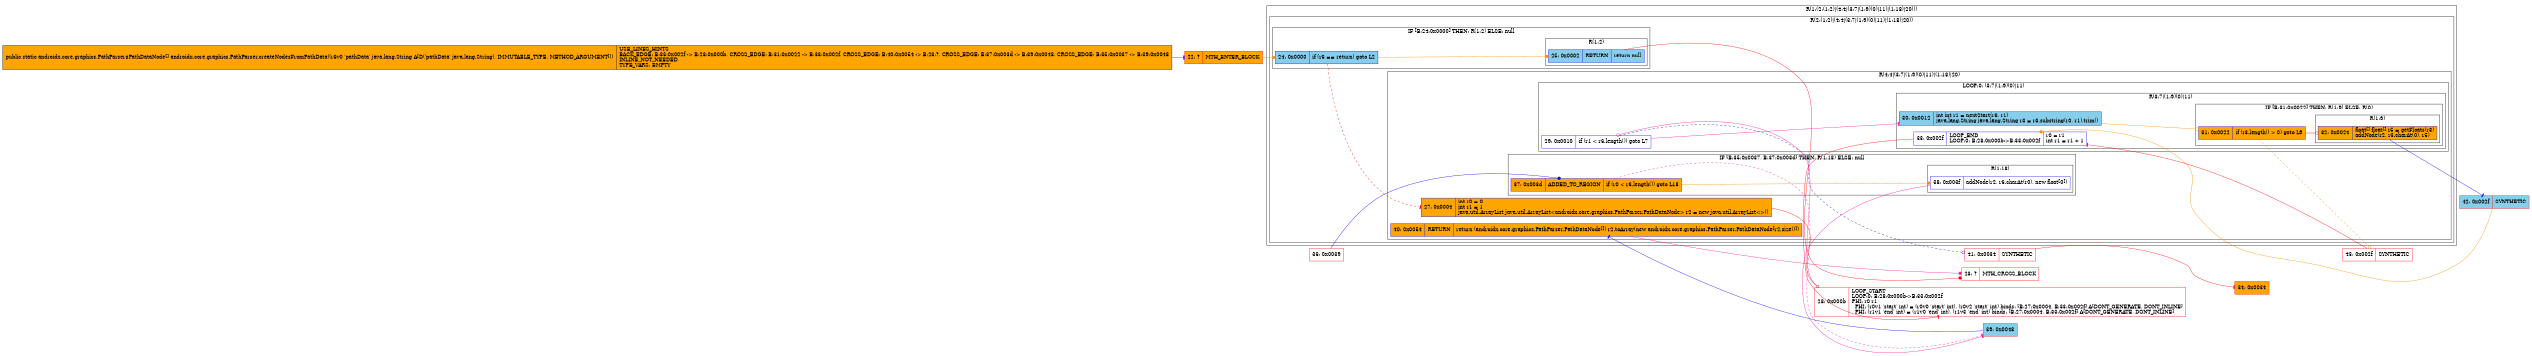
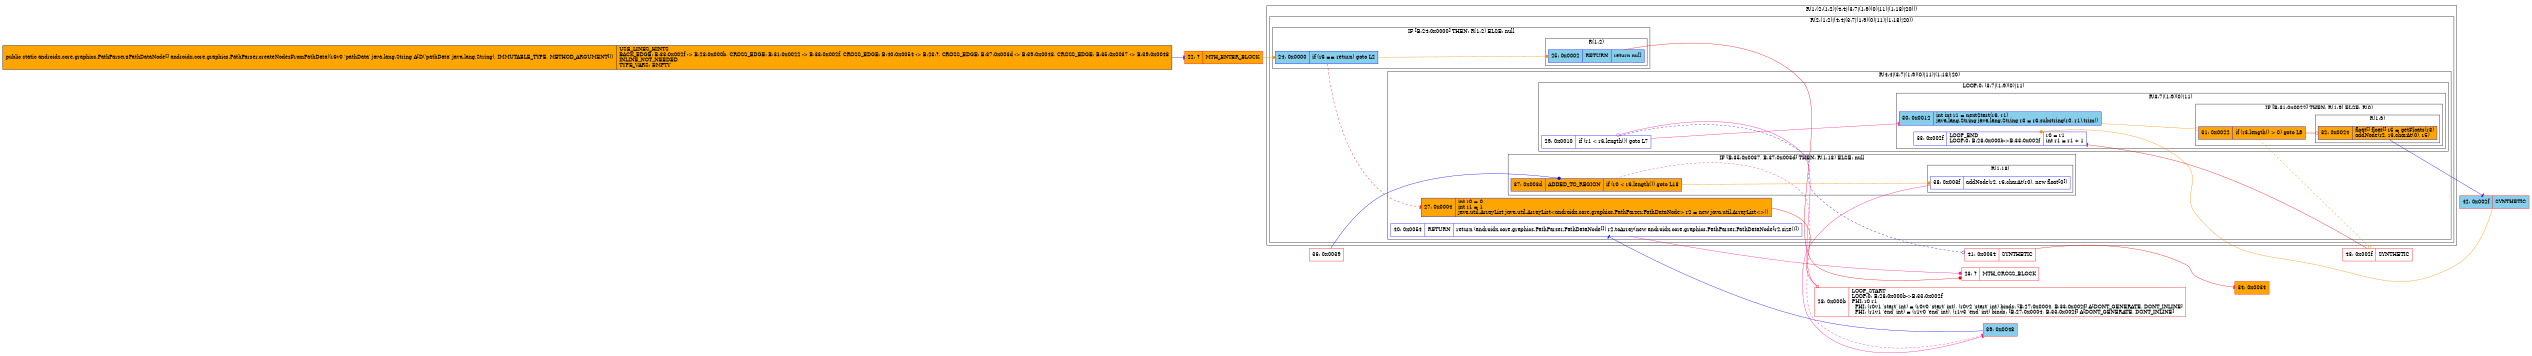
(1596, 230) -> (1596, 230)
(1804, 248) -> none
